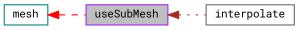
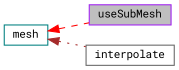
(192, 15) -> (72, 44)
